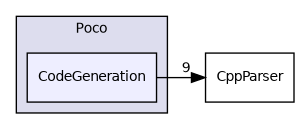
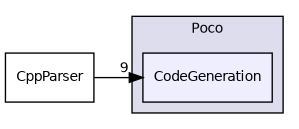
(176, 78) -> (112, 78)
